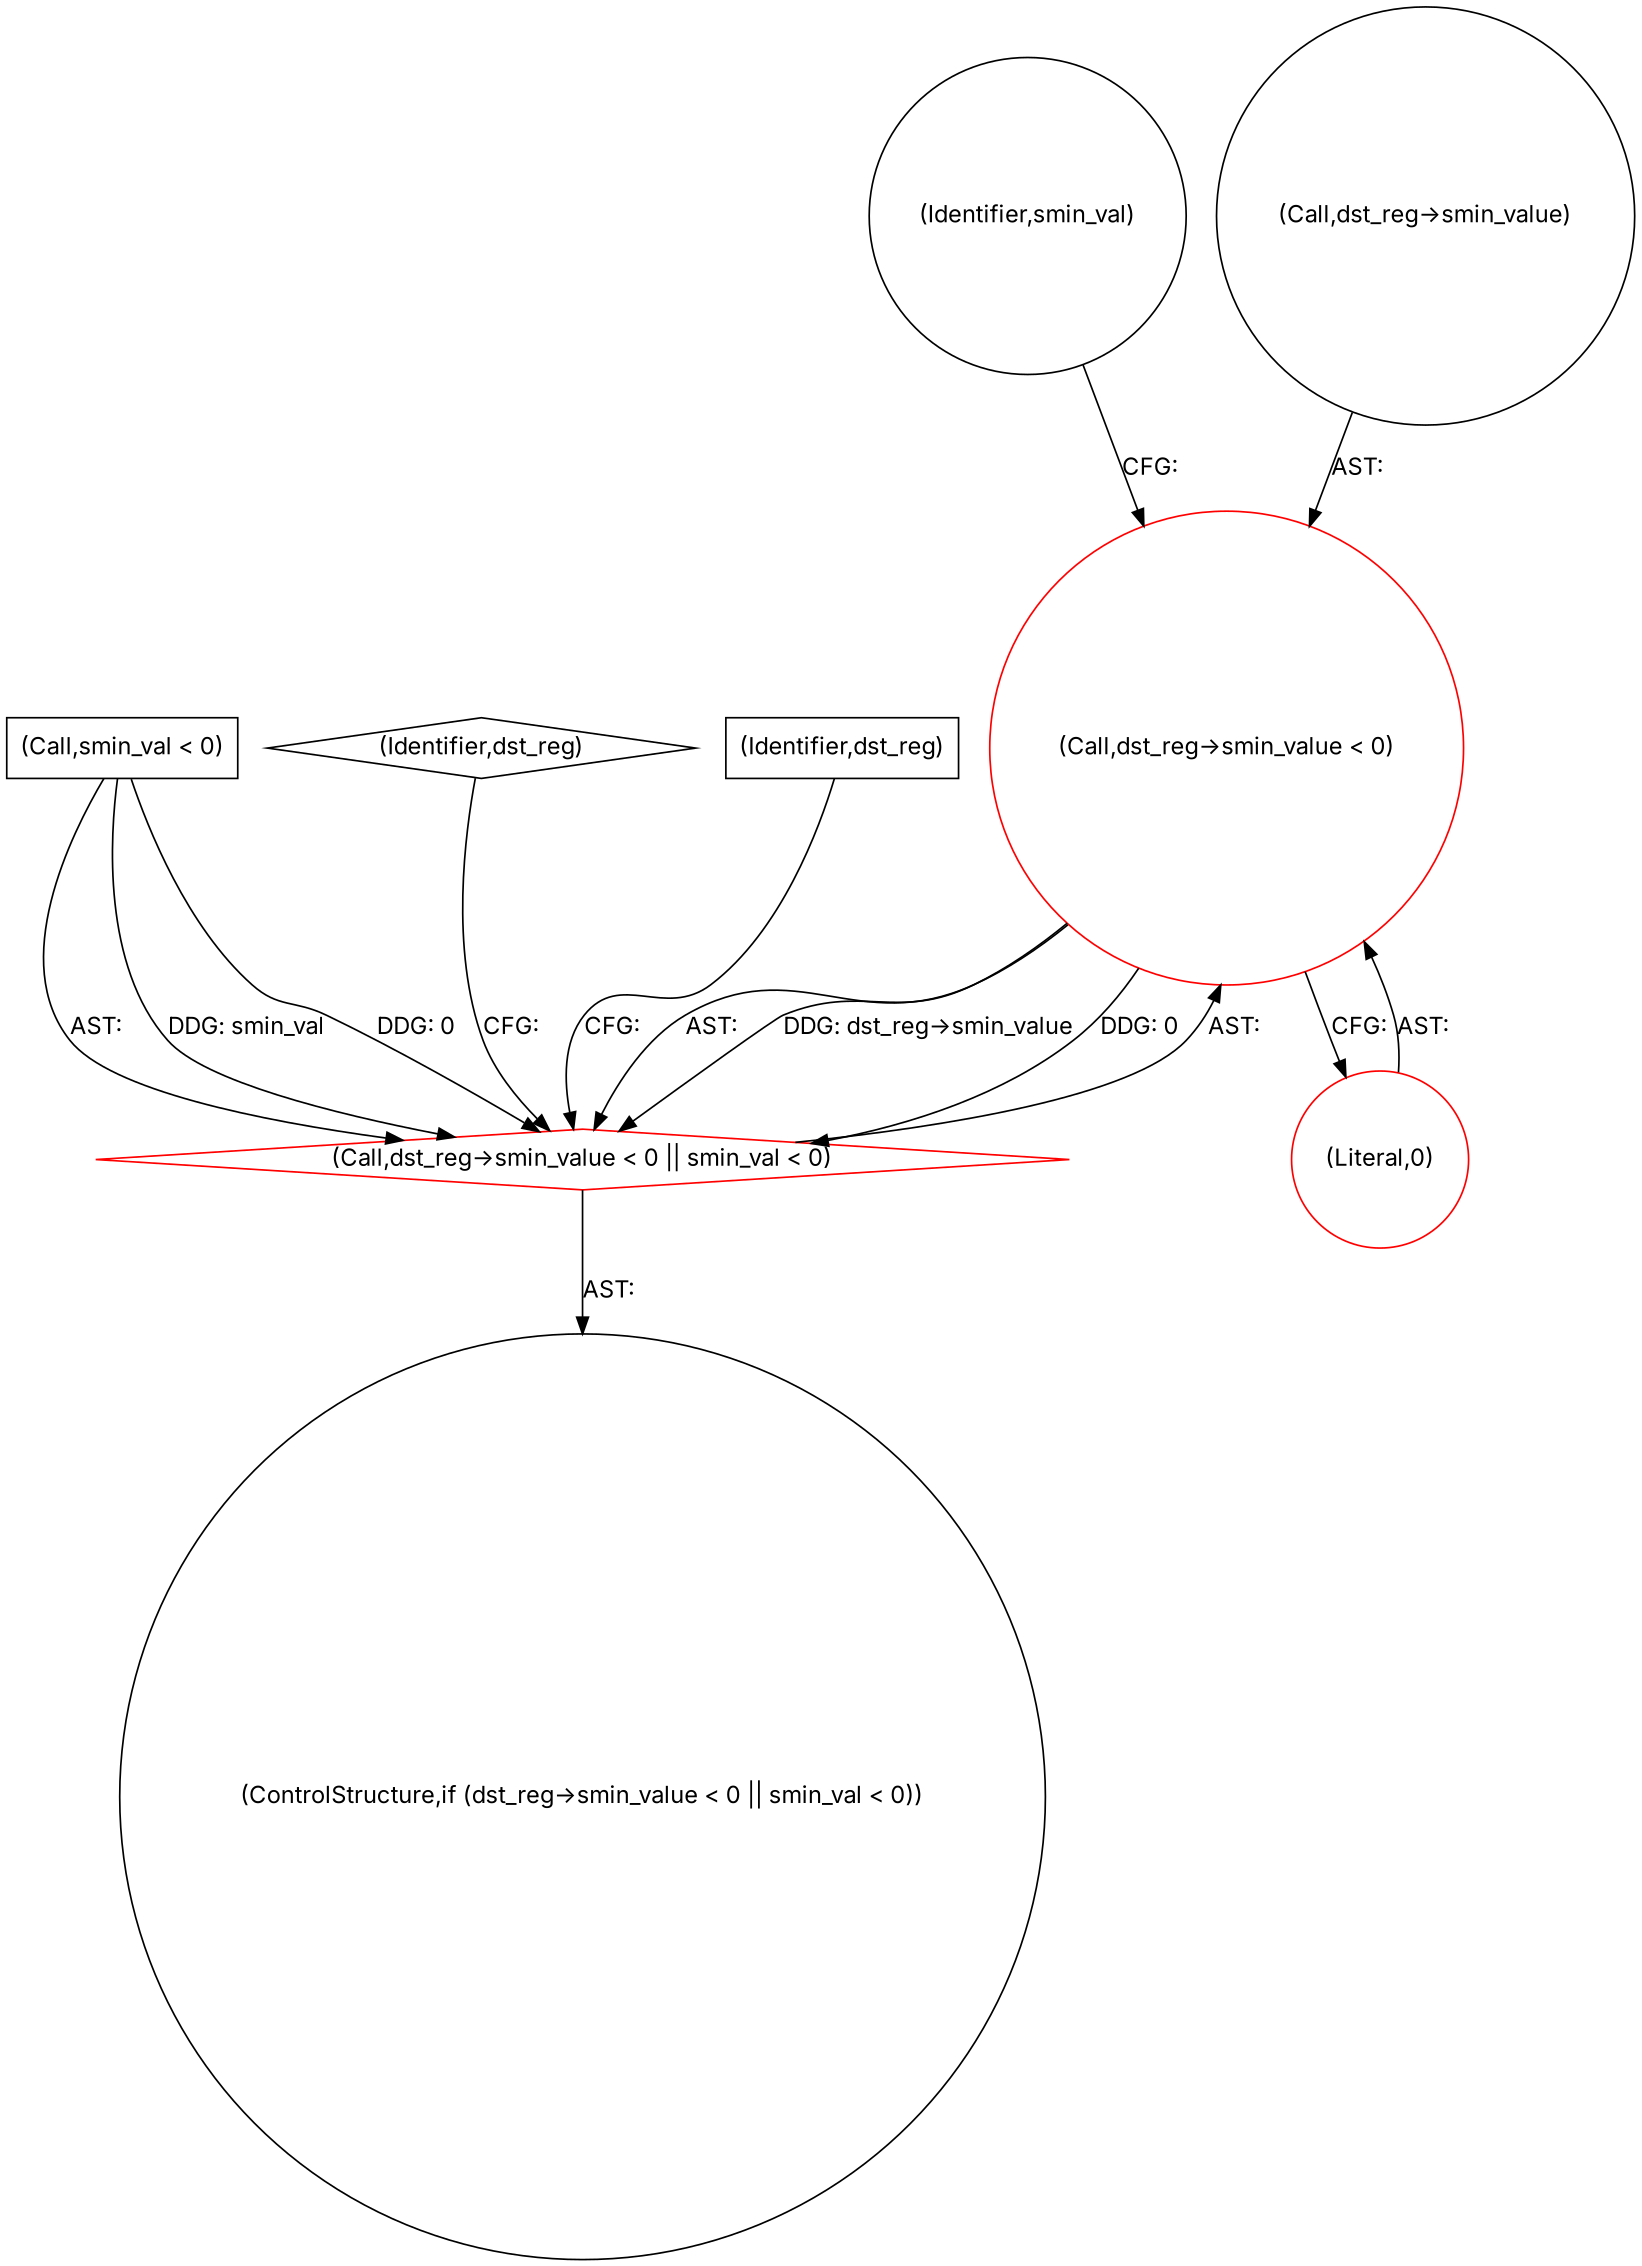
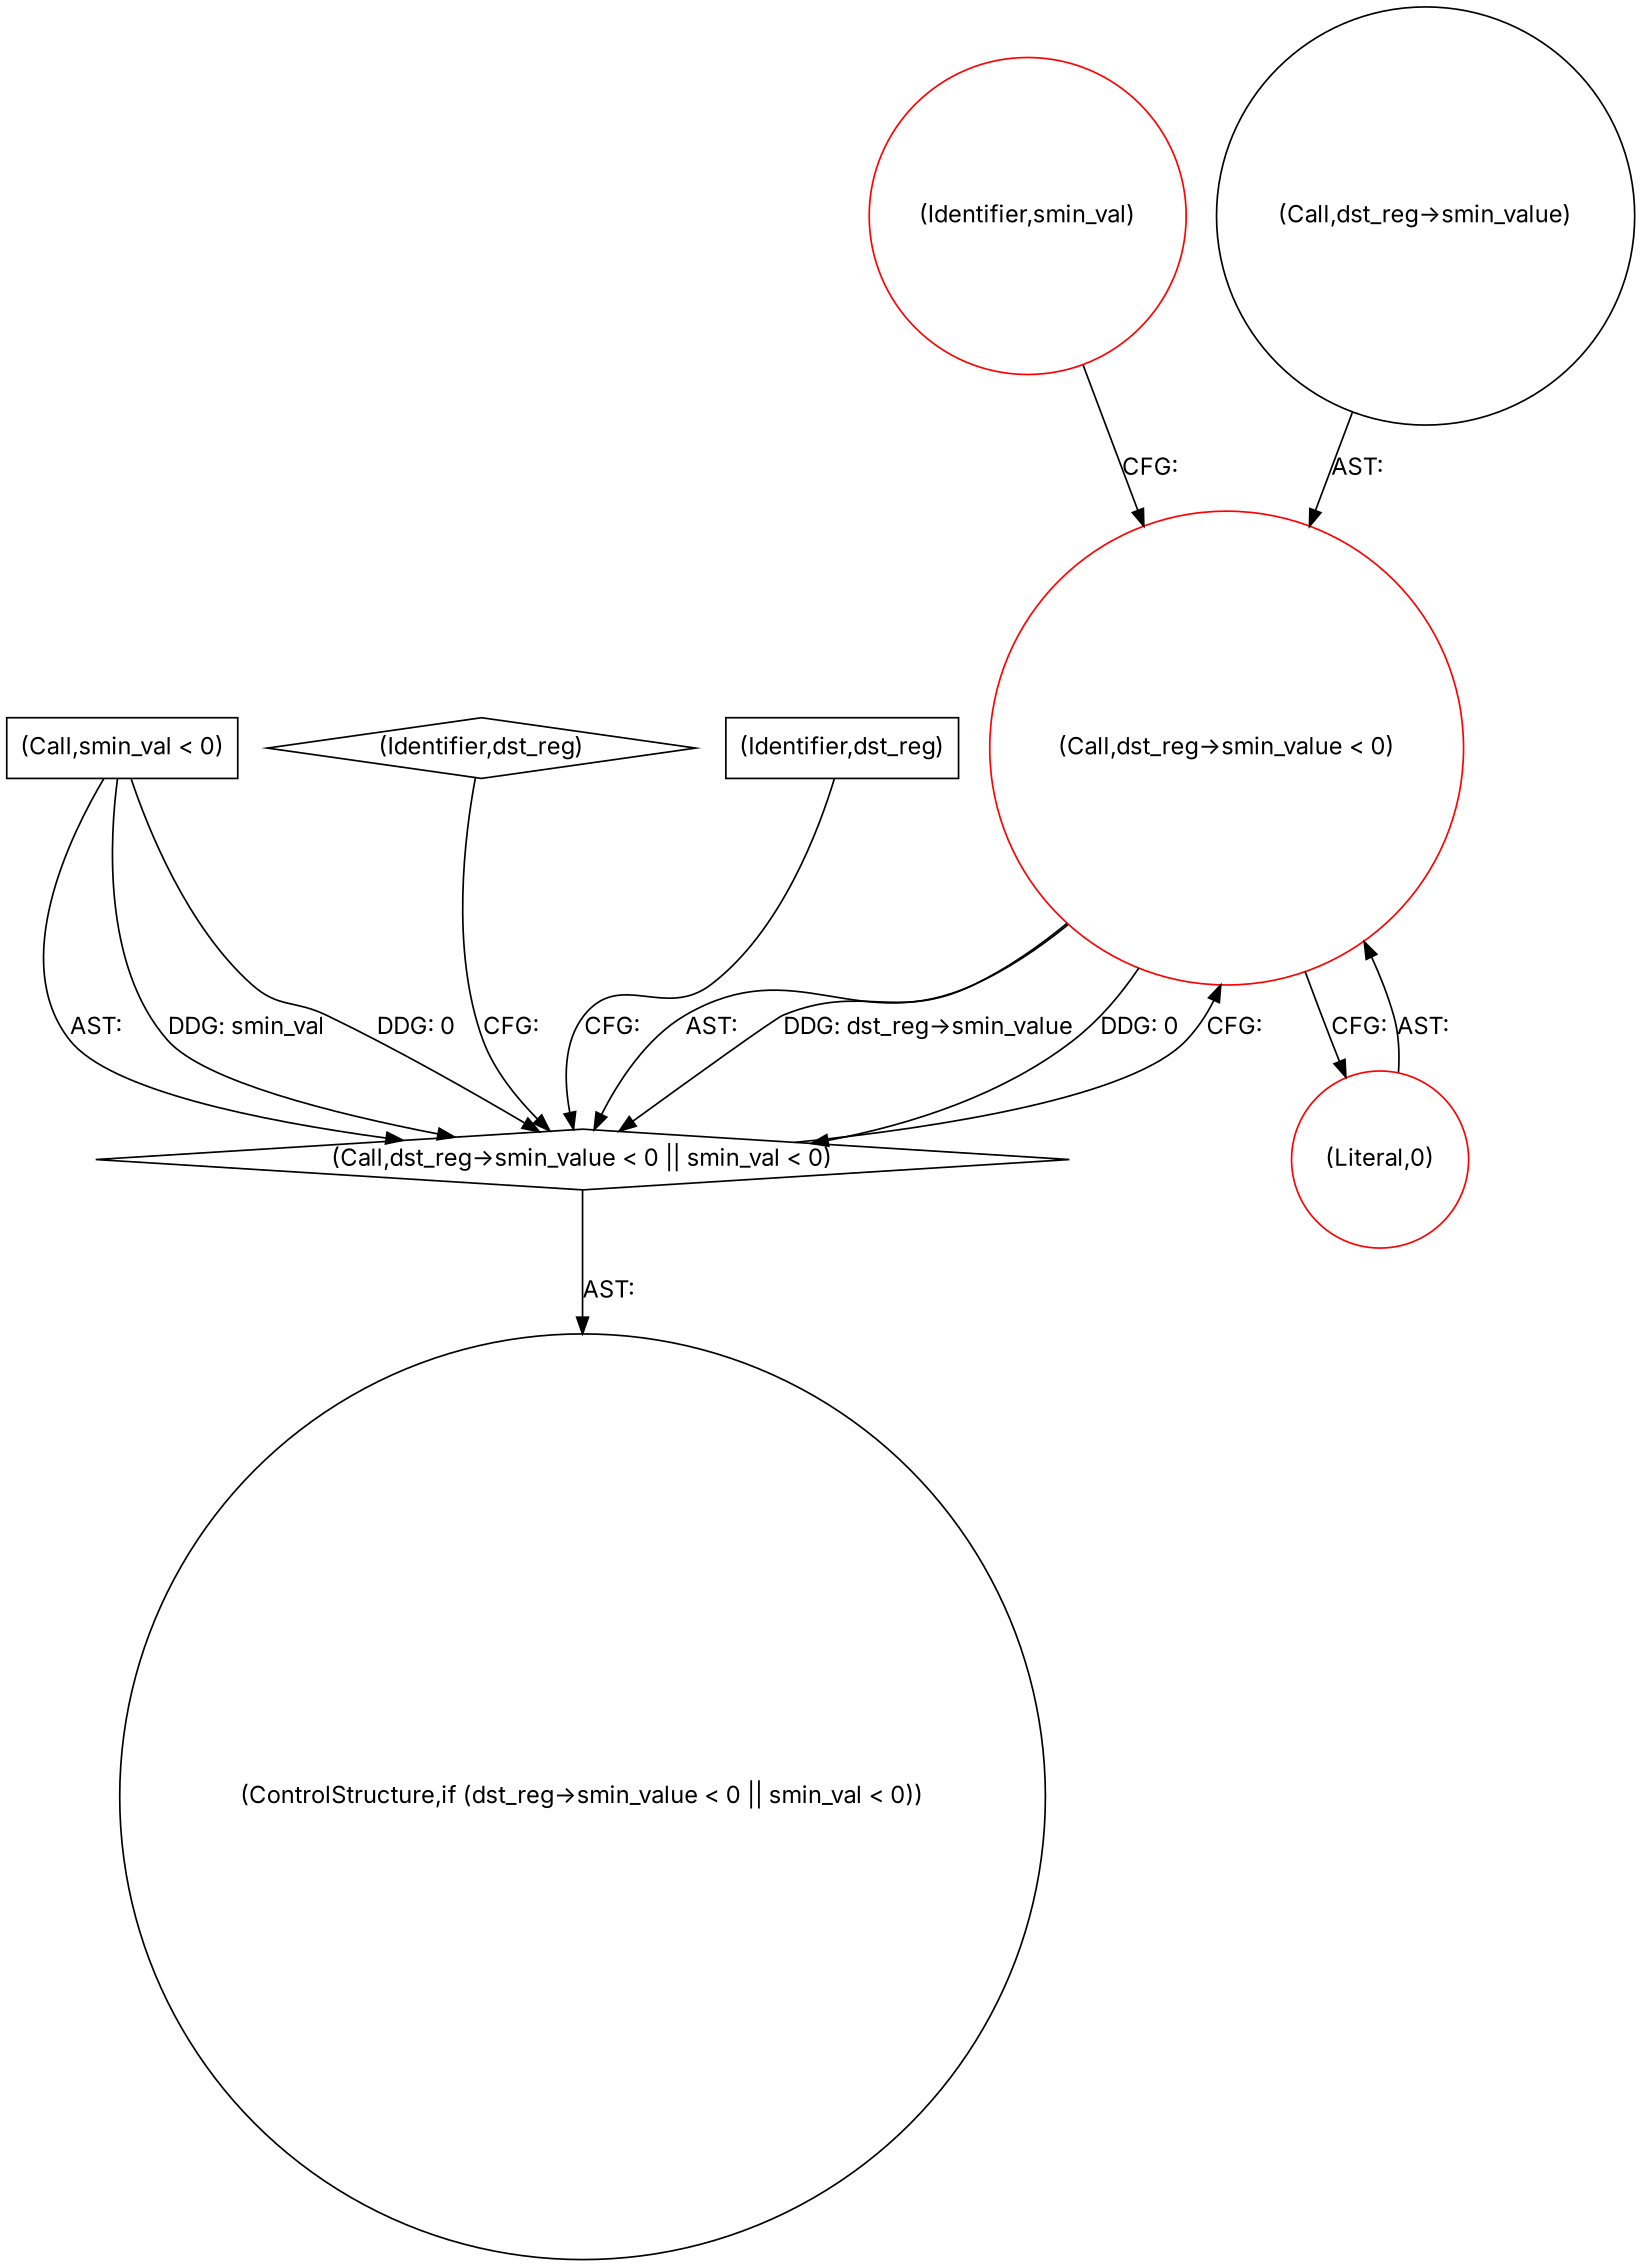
(1028, 216) -> (1028, 216)
(1238, 1028) -> (1238, 1028)
(583, 1160) -> (583, 1160)
